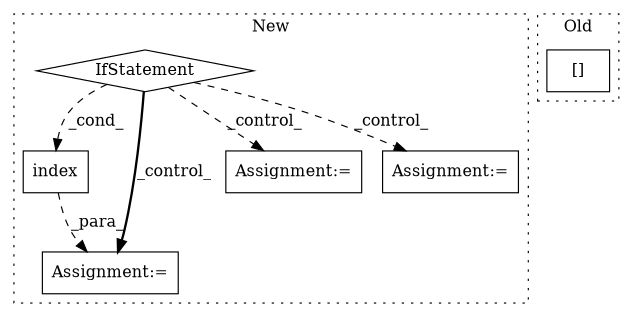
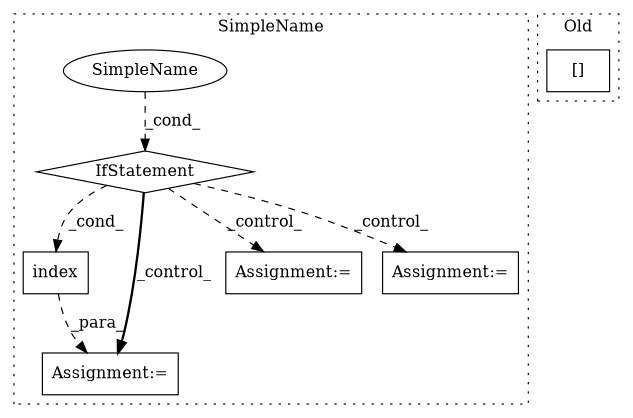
(271, 27) -> (271, 27)
none -> (145, 71)
